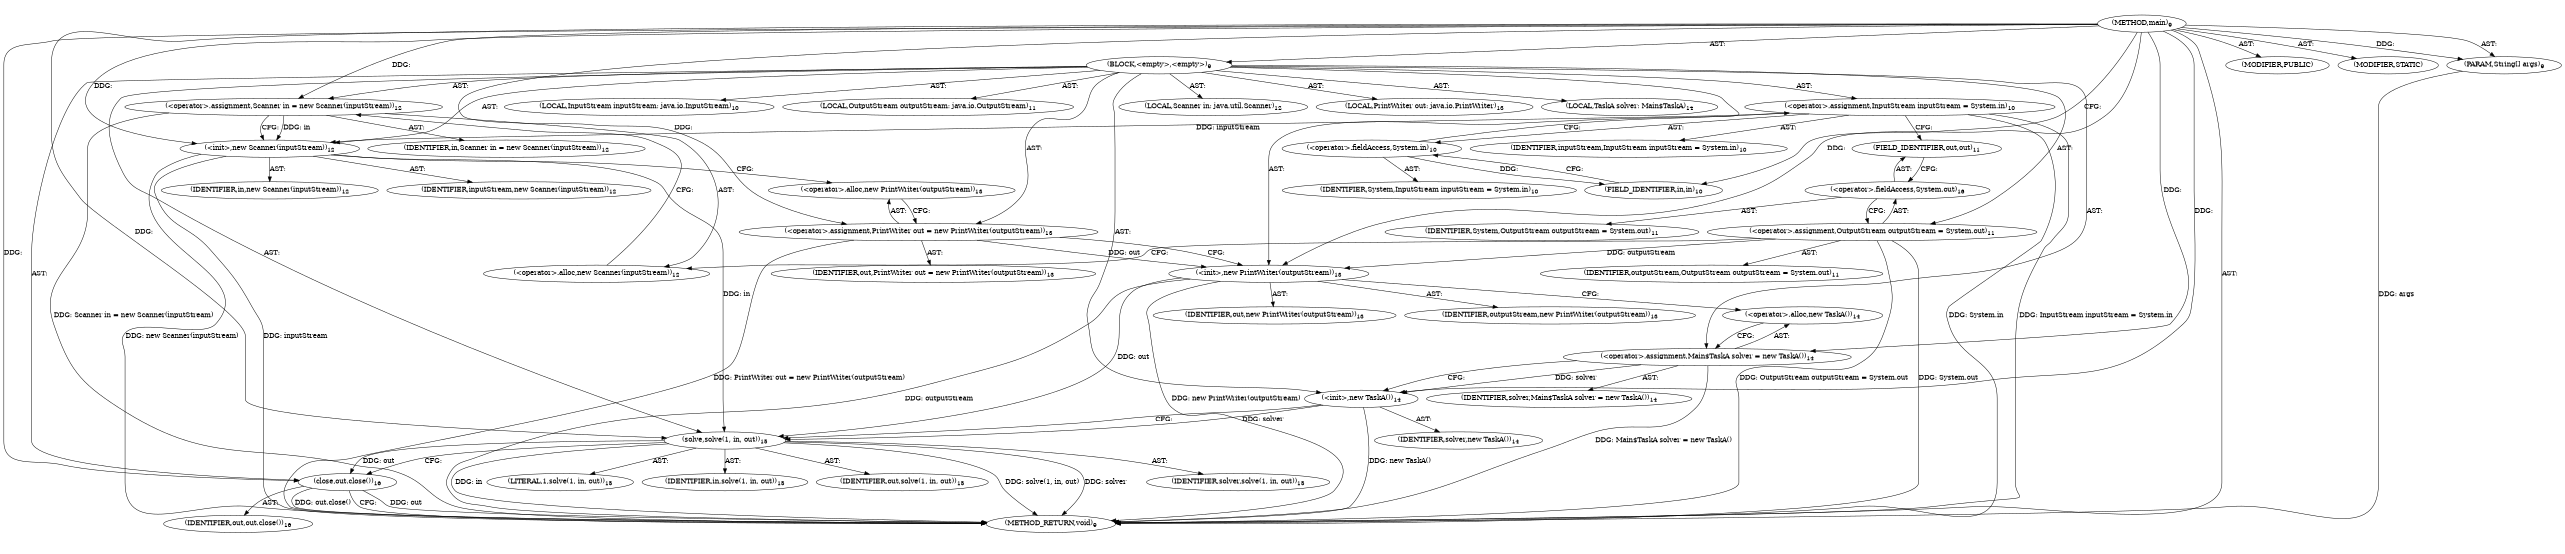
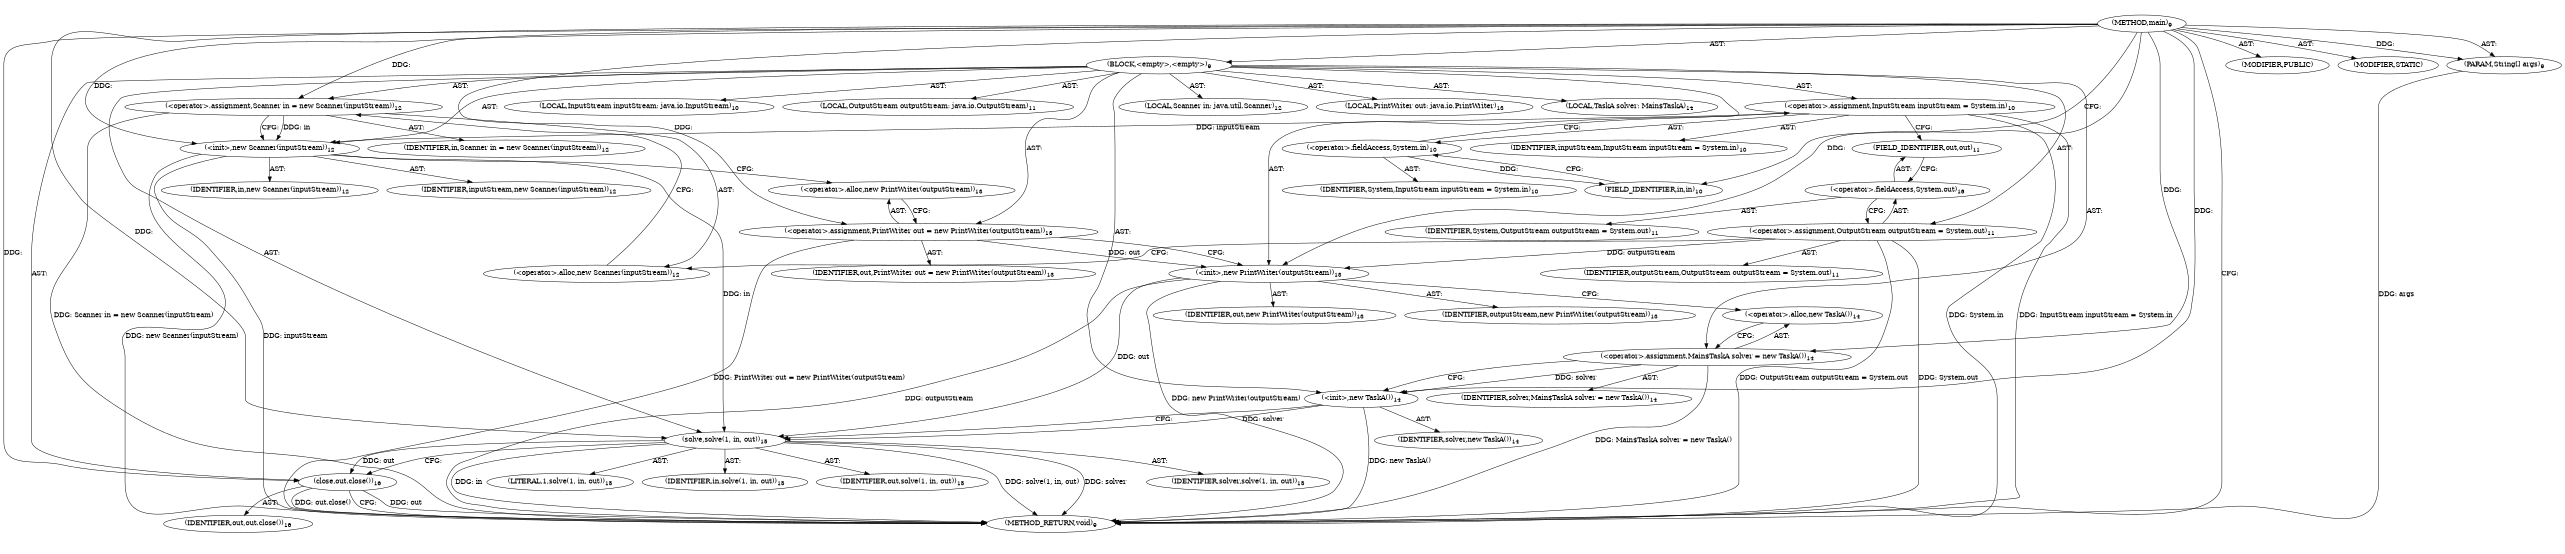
(2231, 274) -> (2231, 274)
